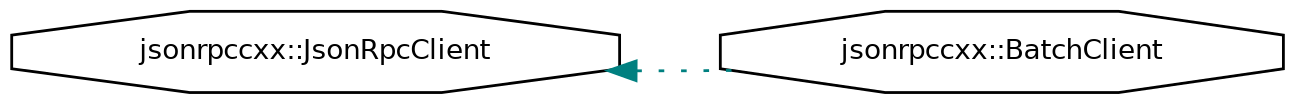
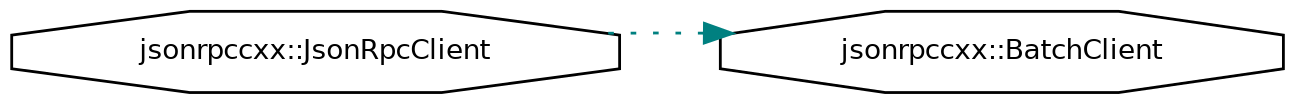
(684, 71) -> (656, 33)
